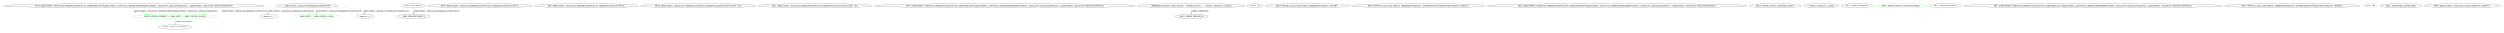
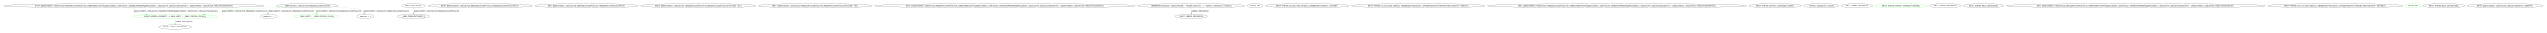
none -> (1983, 6)
